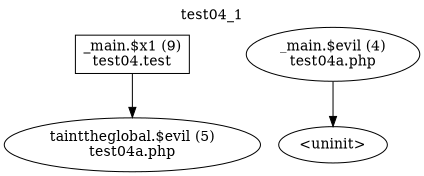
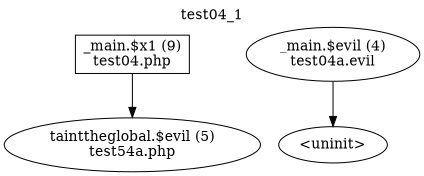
(132, 54) -> (132, 54)
(333, 54) -> (333, 54)
(132, 145) -> (132, 145)
